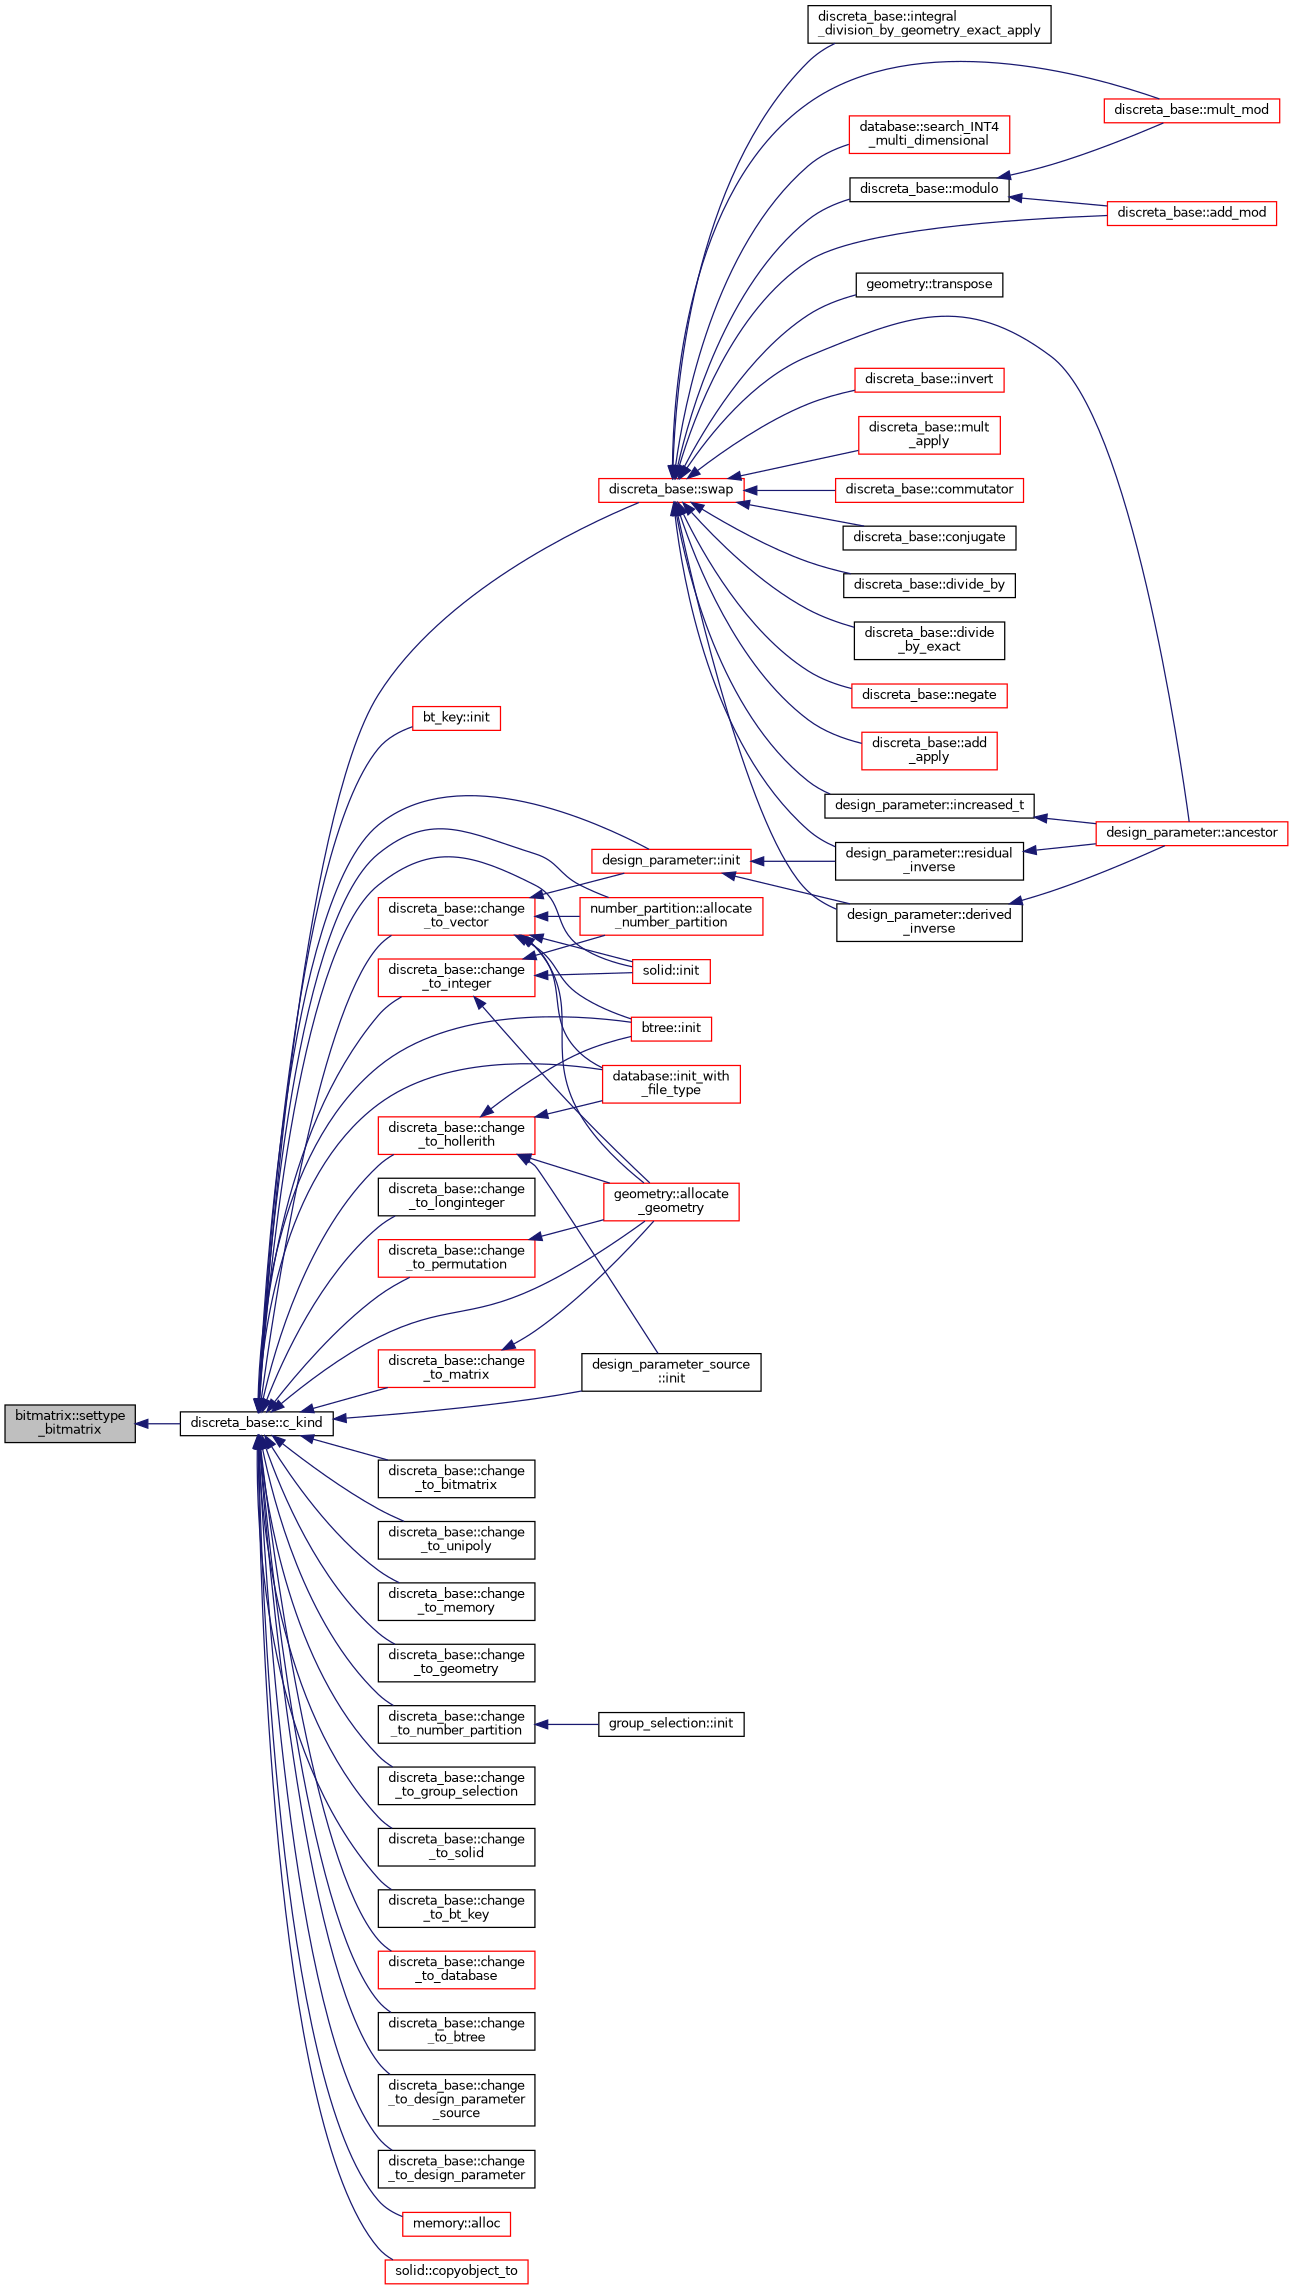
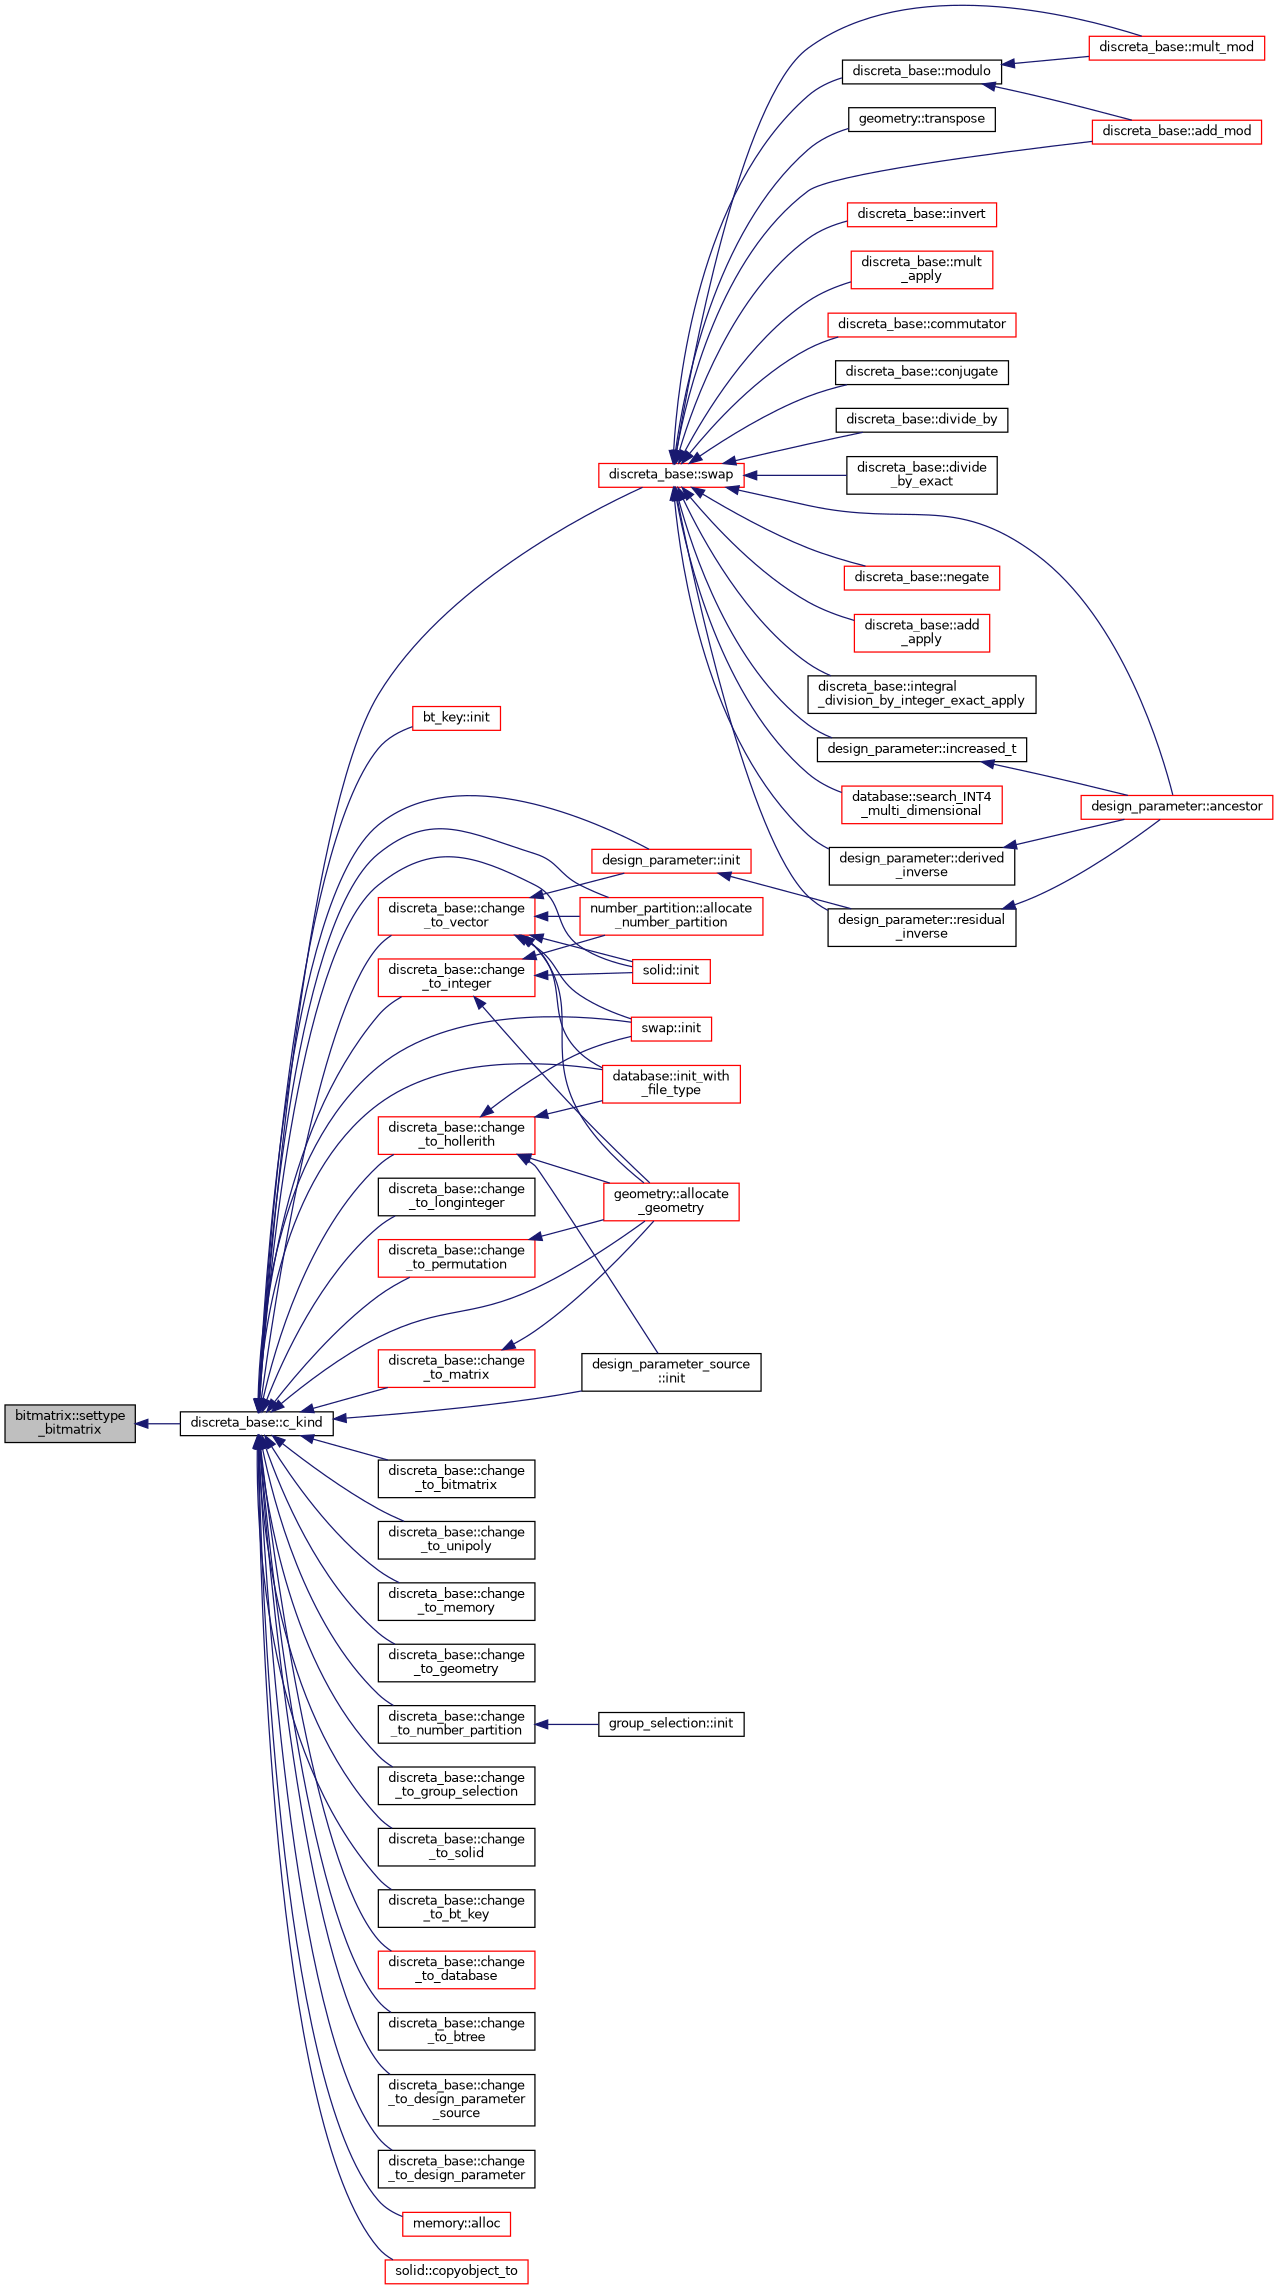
(930, 24) -> (922, 695)
(792, 890) -> none
(671, 1029) -> (671, 1029)
